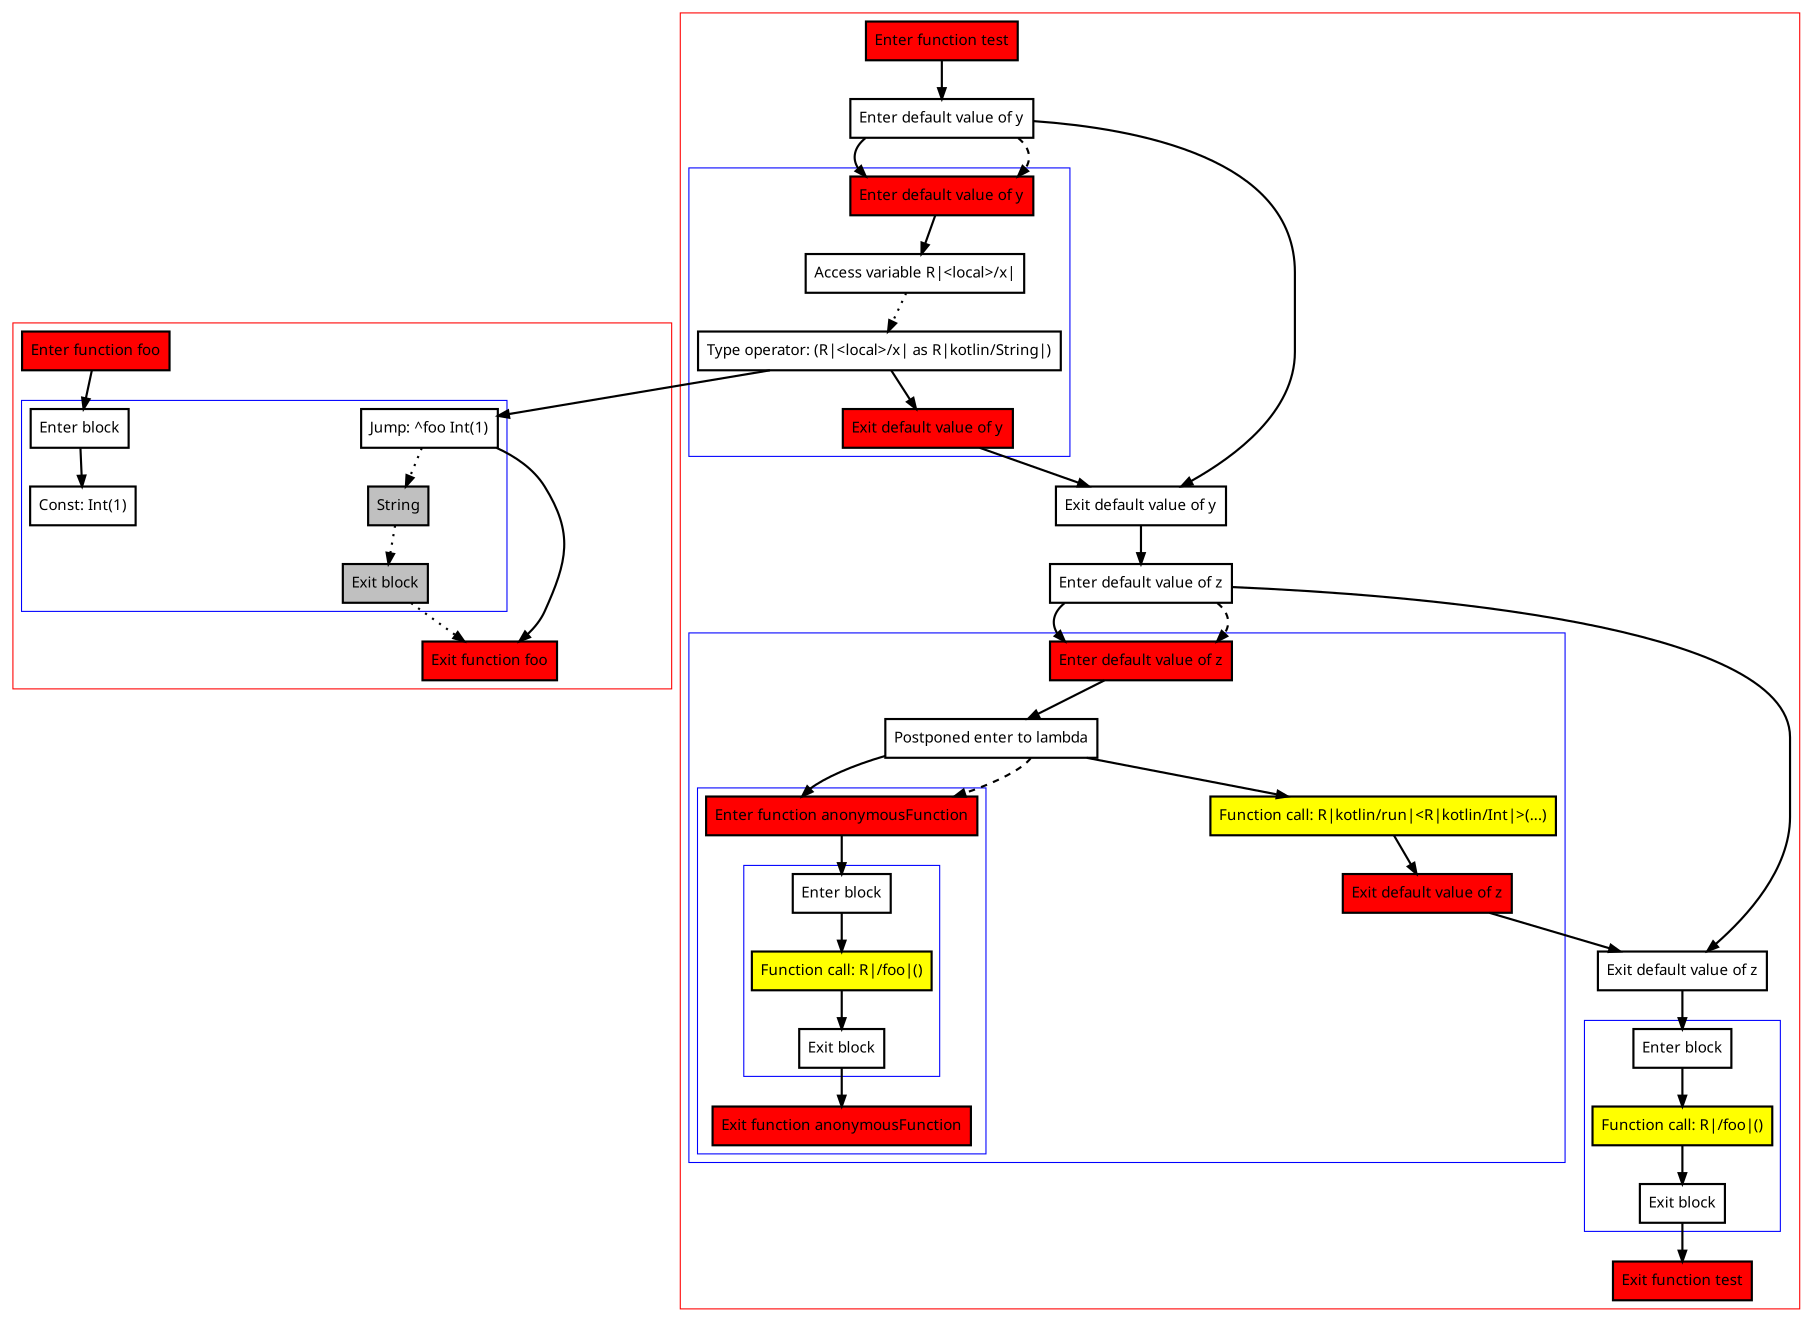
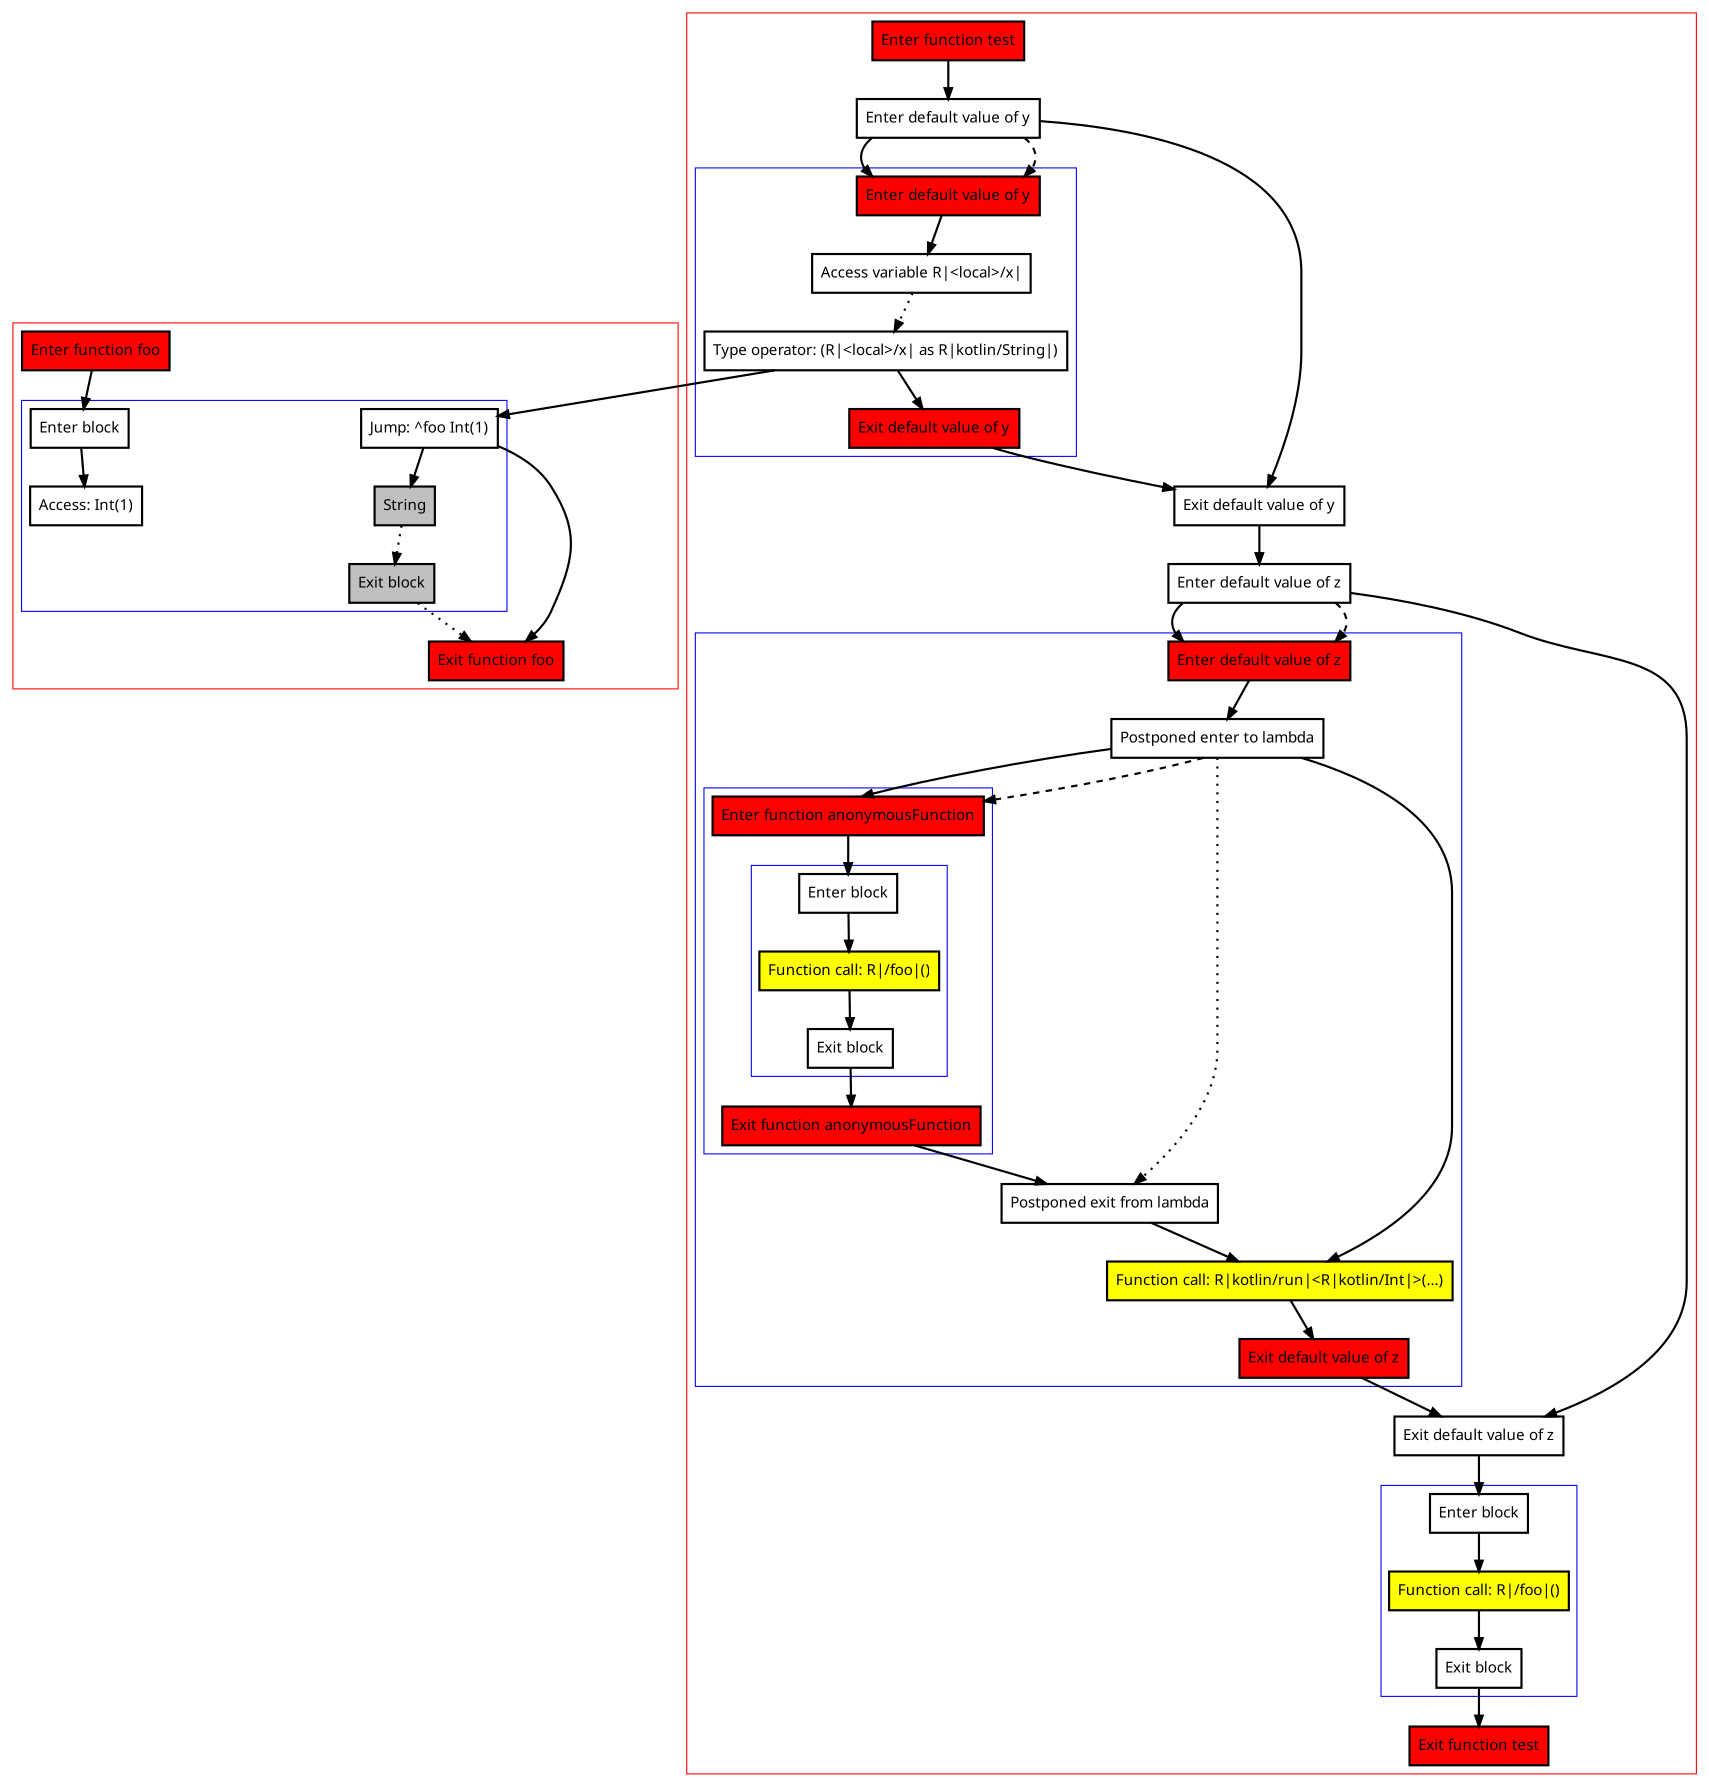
(416, 462) -> (419, 462)
(83, 506) -> (86, 506)
none -> (1110, 1203)
